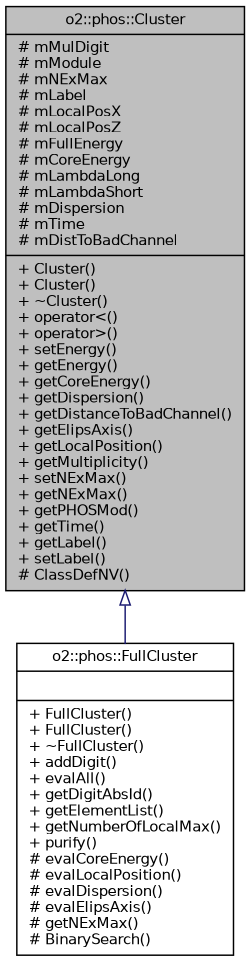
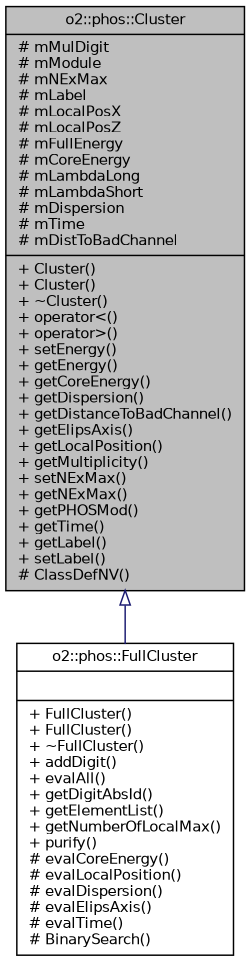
(84, 924) -> (76, 924)
